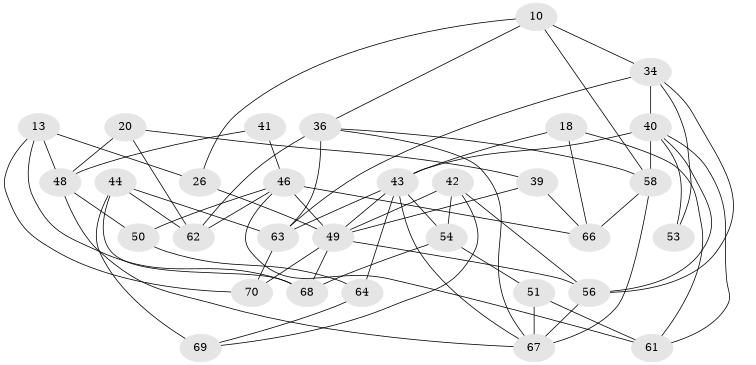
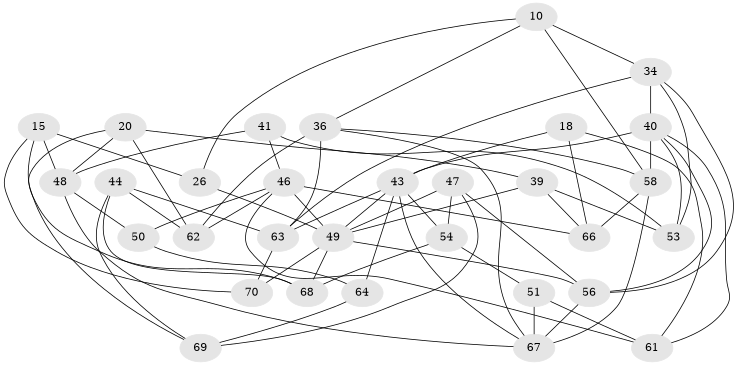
(39, 127) -> (39, 127)
none -> (459, 151)
(453, 182) -> (453, 182)
none -> (605, 210)
none -> (57, 240)
